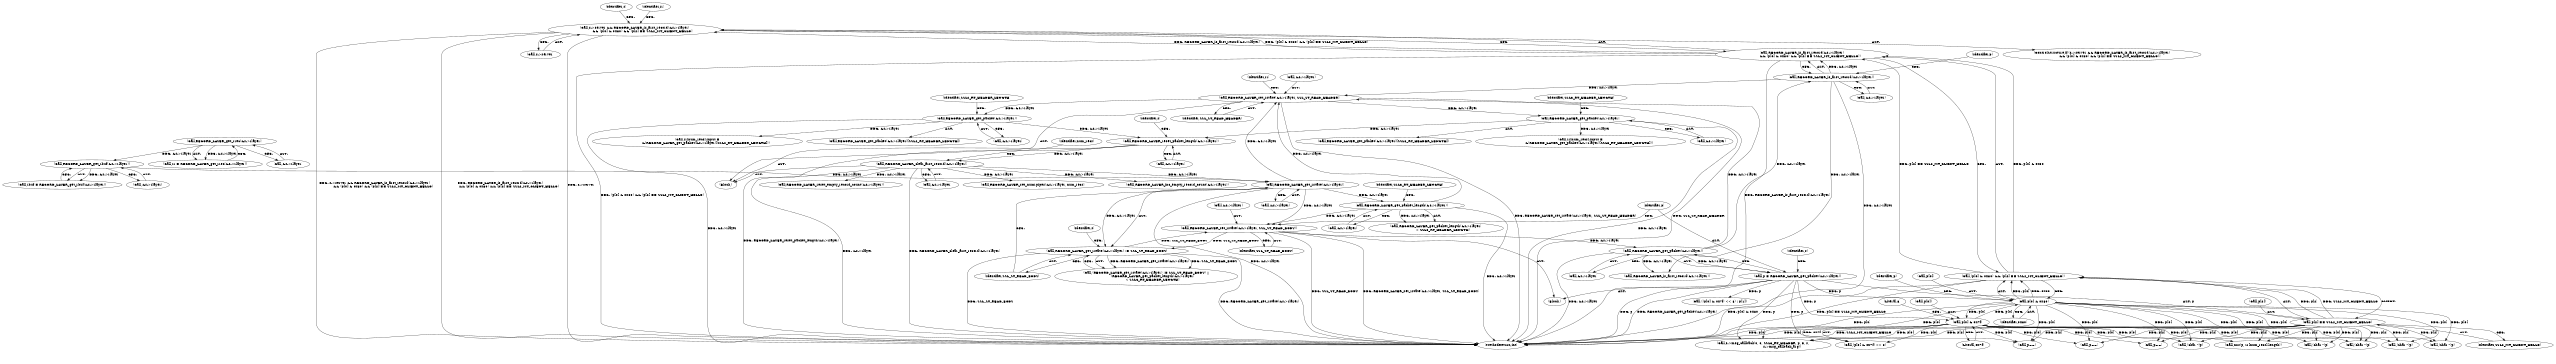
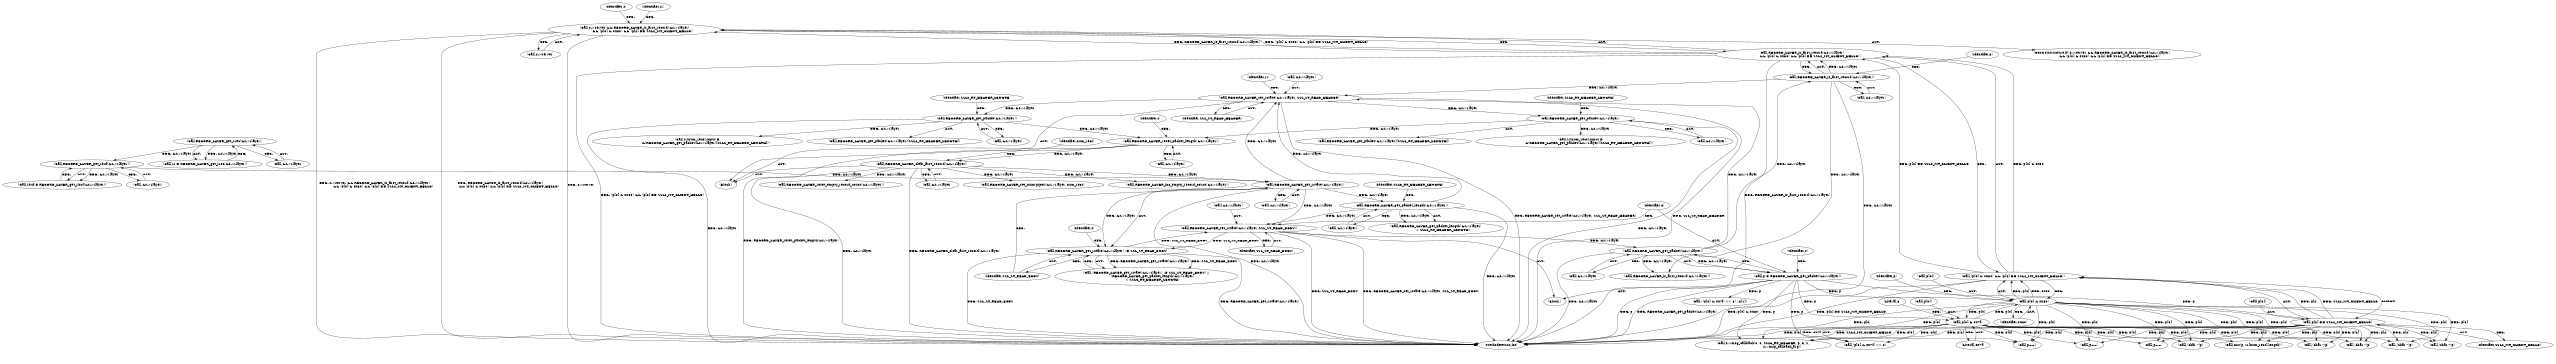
(2189, 302) -> (2189, 302)
(1748, 331) -> none
